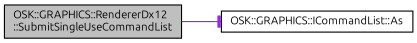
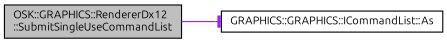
(317, 22) -> (332, 22)
